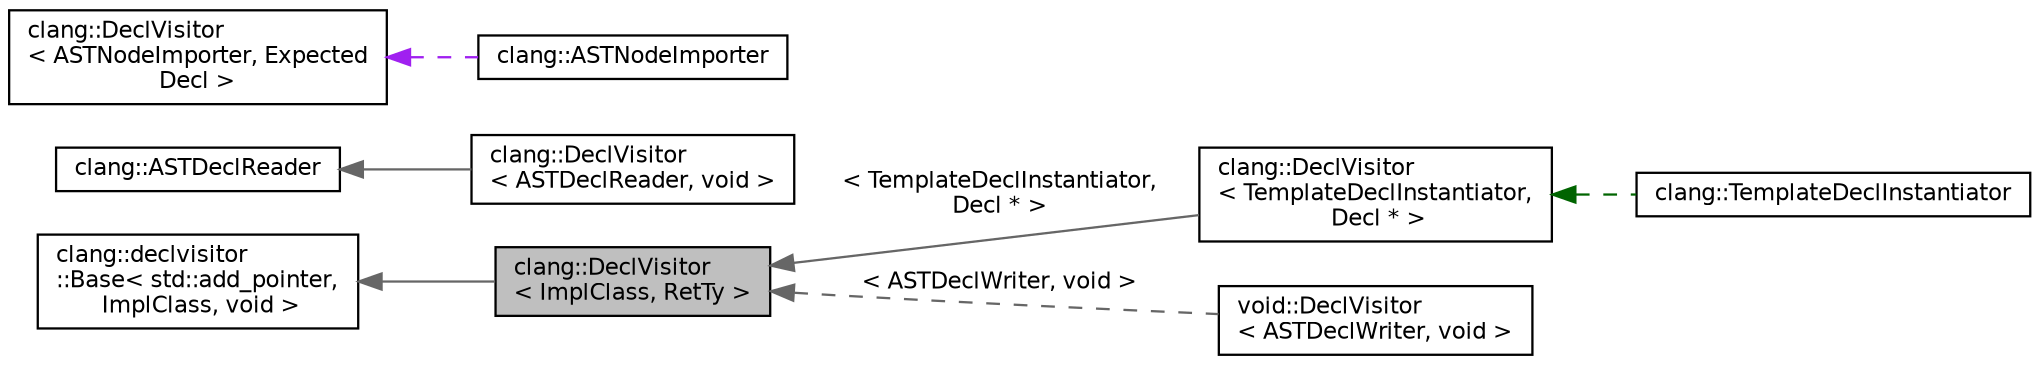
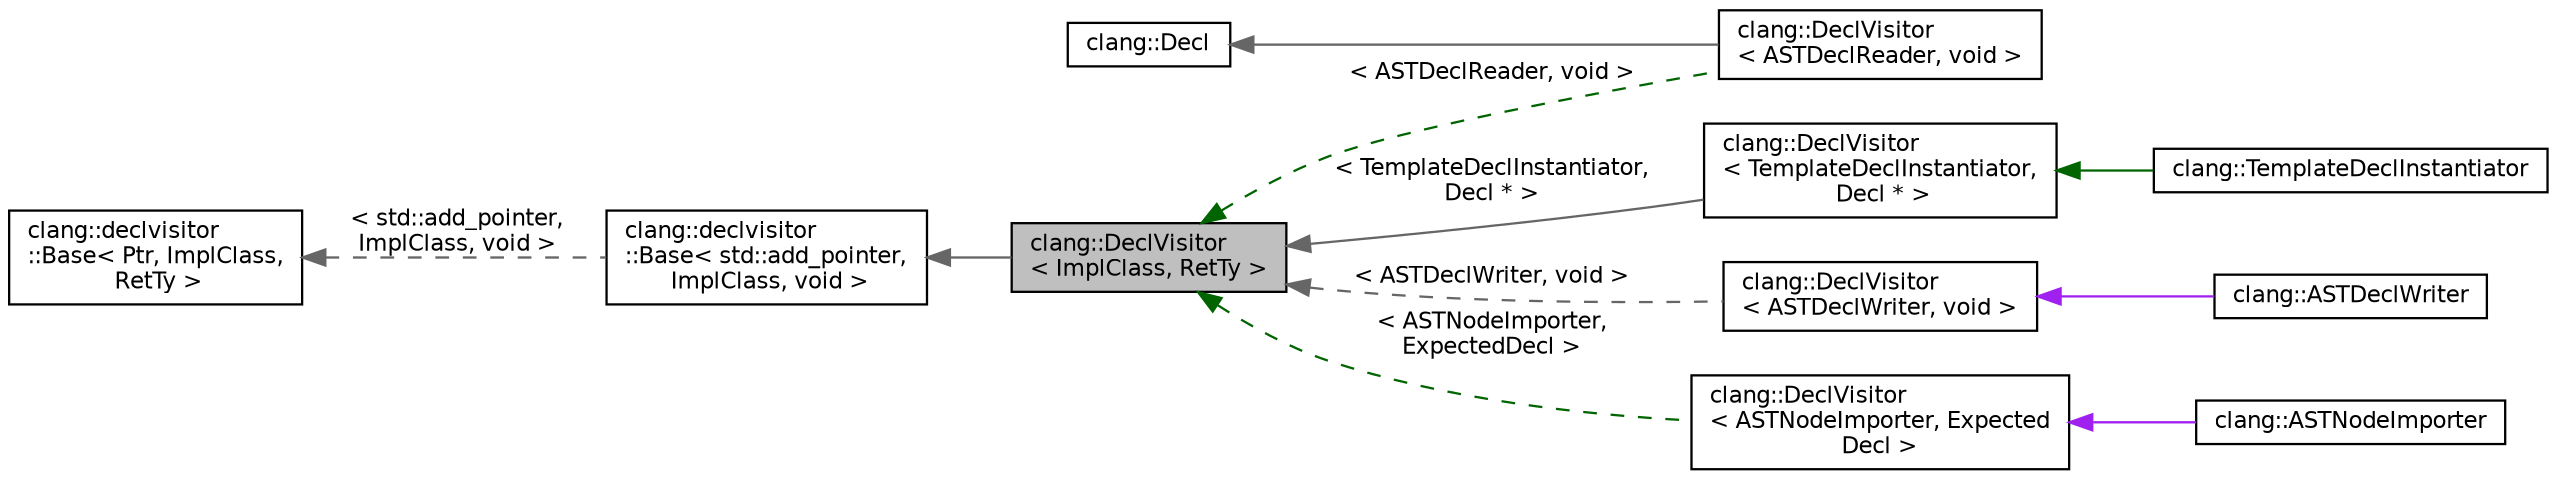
(444, 57) -> (2145, 422)
none -> (1463, 121)
(198, 169) -> (1149, 45)
(1606, 195) -> (2117, 171)
none -> (156, 258)
none -> (2351, 296)
(1376, 320) -> (1880, 296)
none -> (1447, 391)
